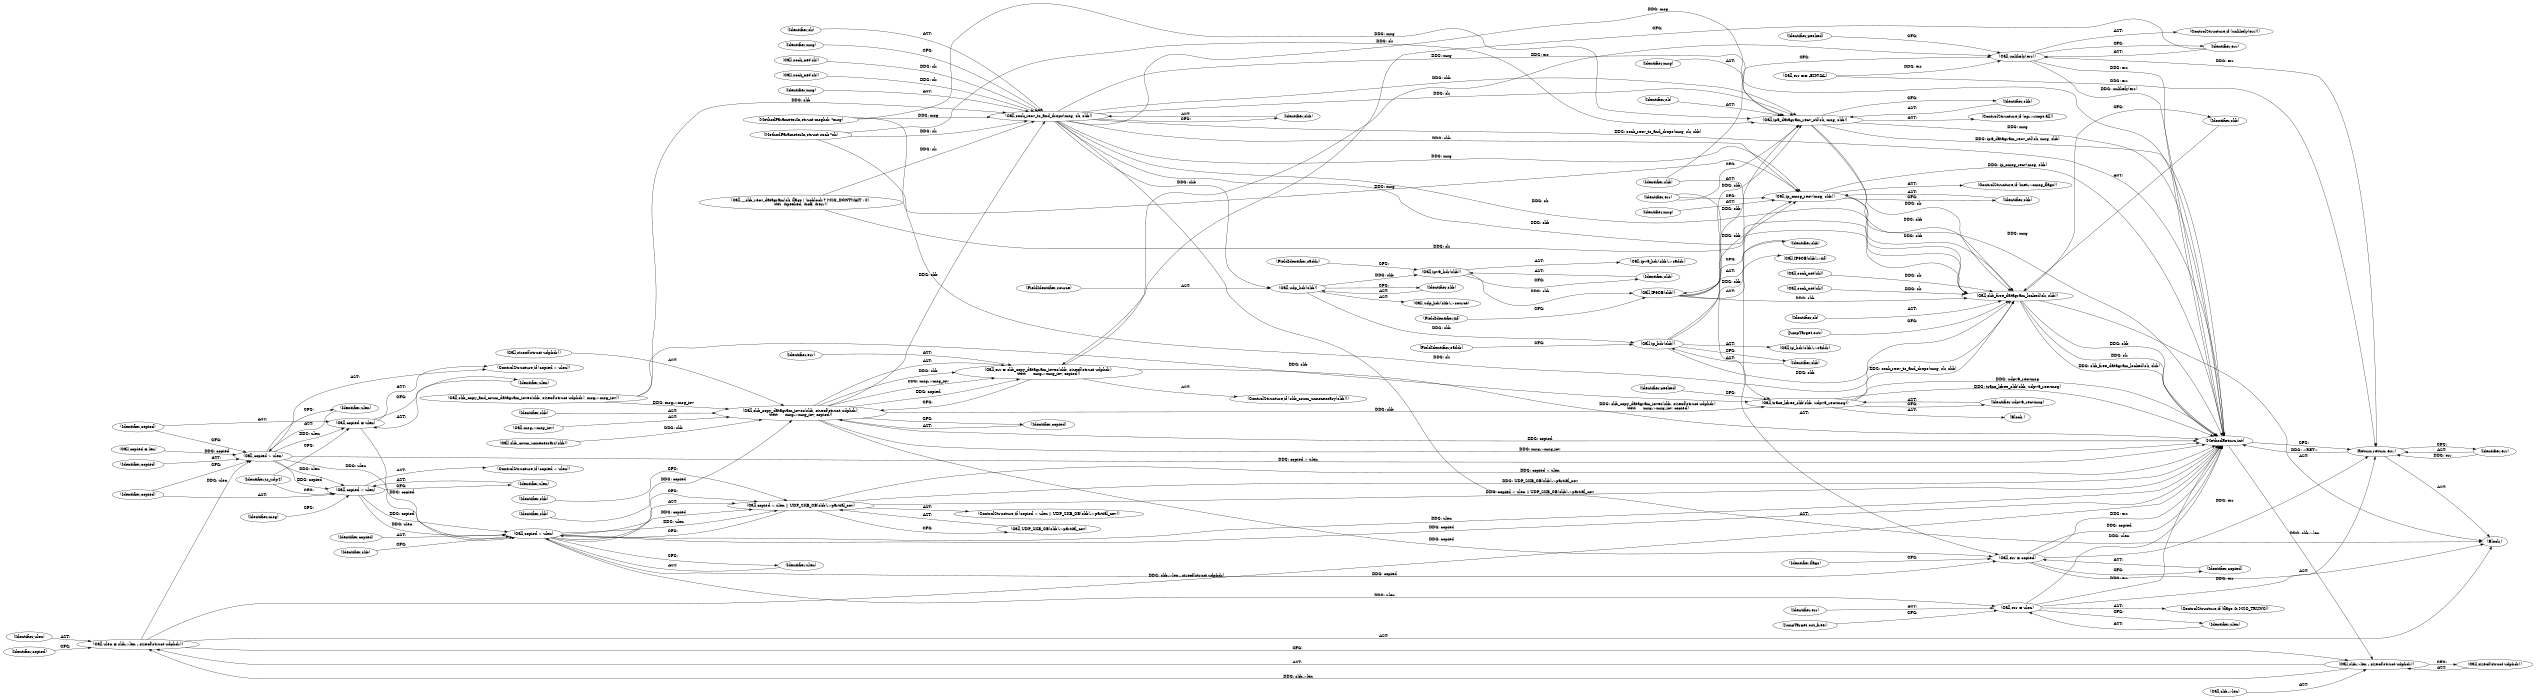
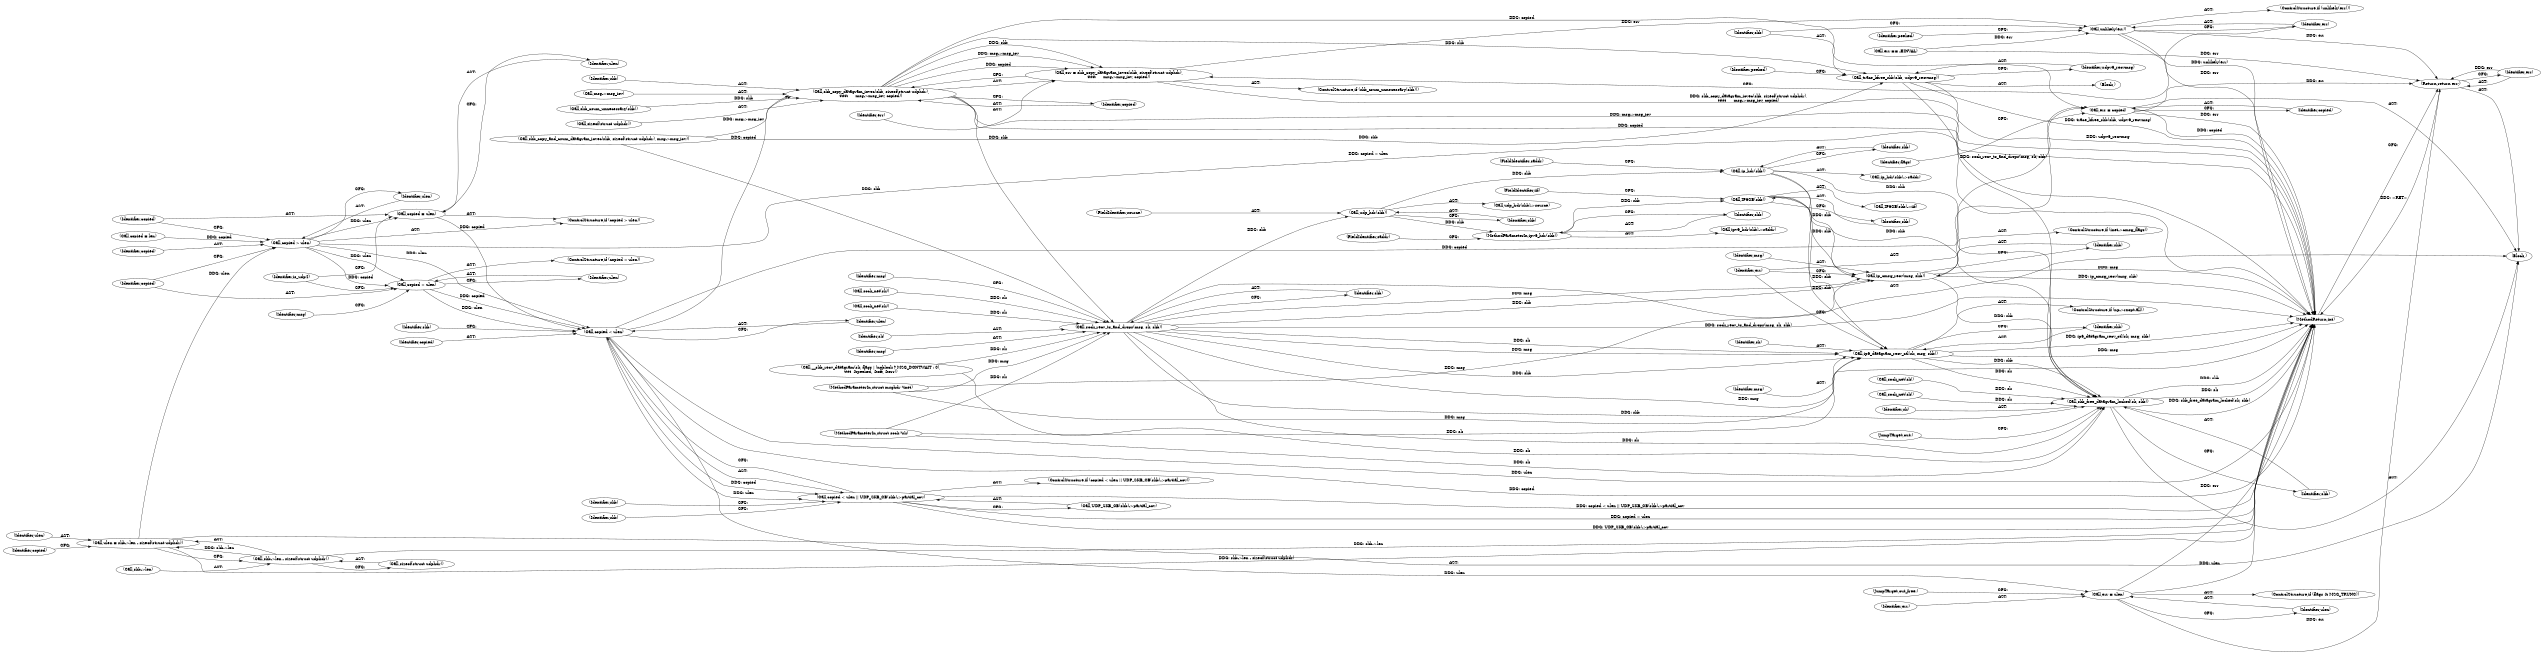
(801, 120) -> (871, 388)
(1441, 272) -> (1522, 236)
(2302, 550) -> (1395, 547)
